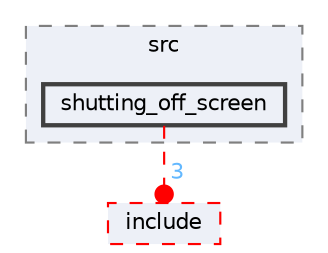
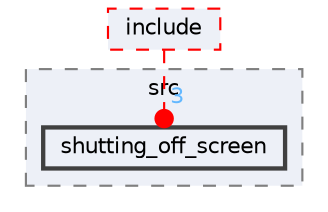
(164, 156) -> (164, 83)
